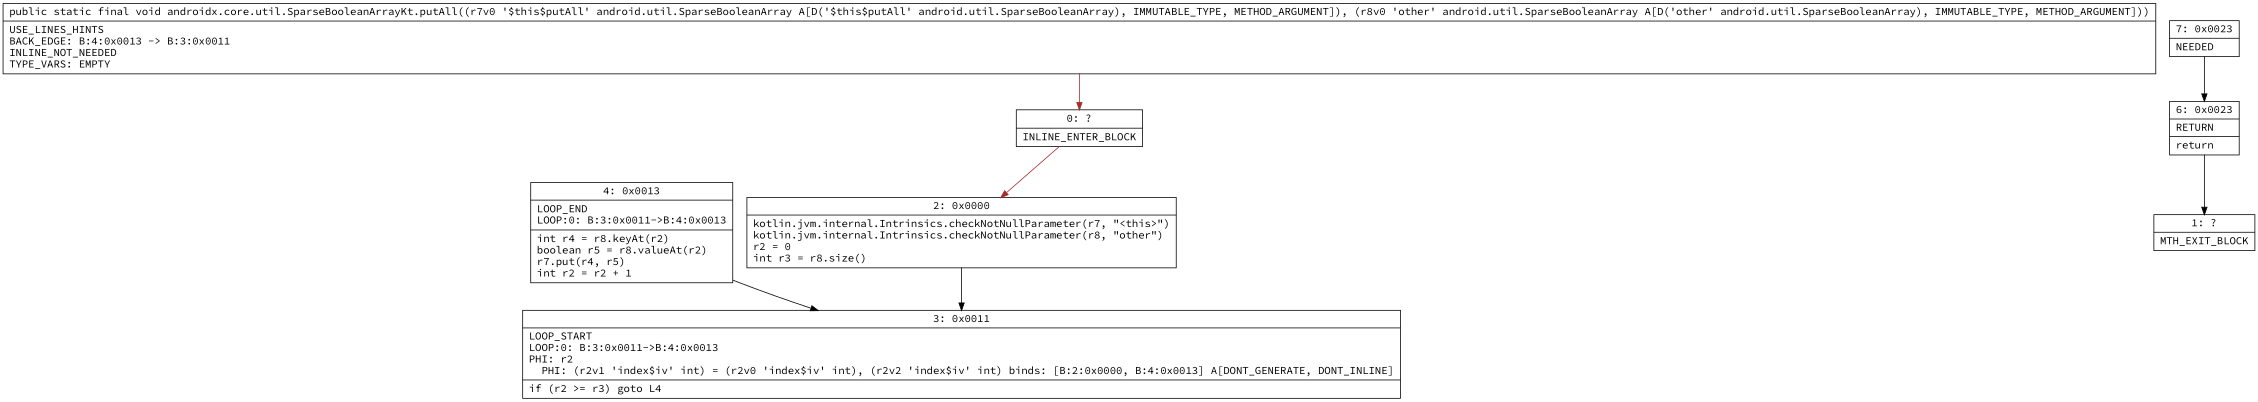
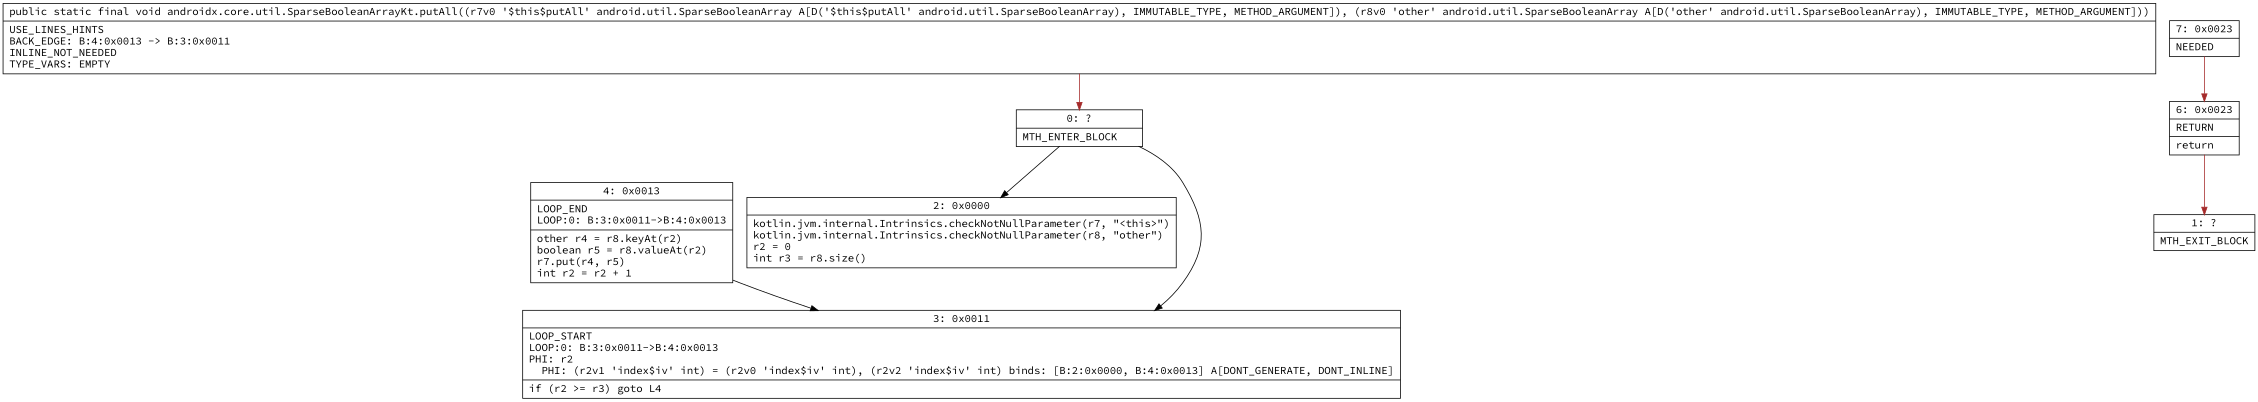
(2204, 75) -> (2204, 75)
(1079, 137) -> (1070, 137)
(1033, 169) -> (1033, 169)
(2204, 181) -> (2204, 181)
(603, 239) -> (610, 239)
(962, 285) -> (1199, 220)
